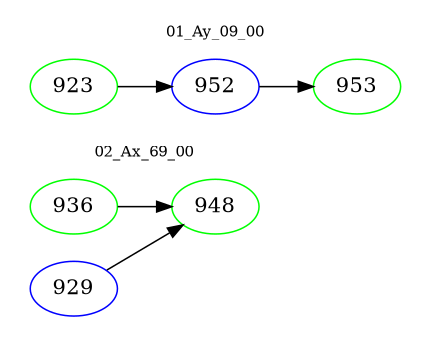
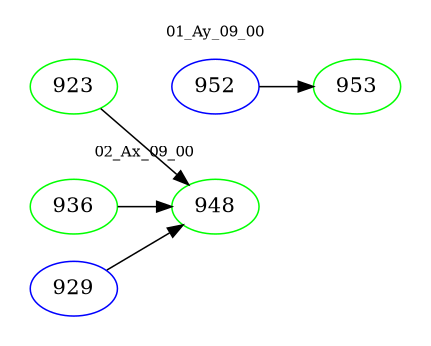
(137, 87) -> (146, 148)
(145, 153) -> (145, 153)
